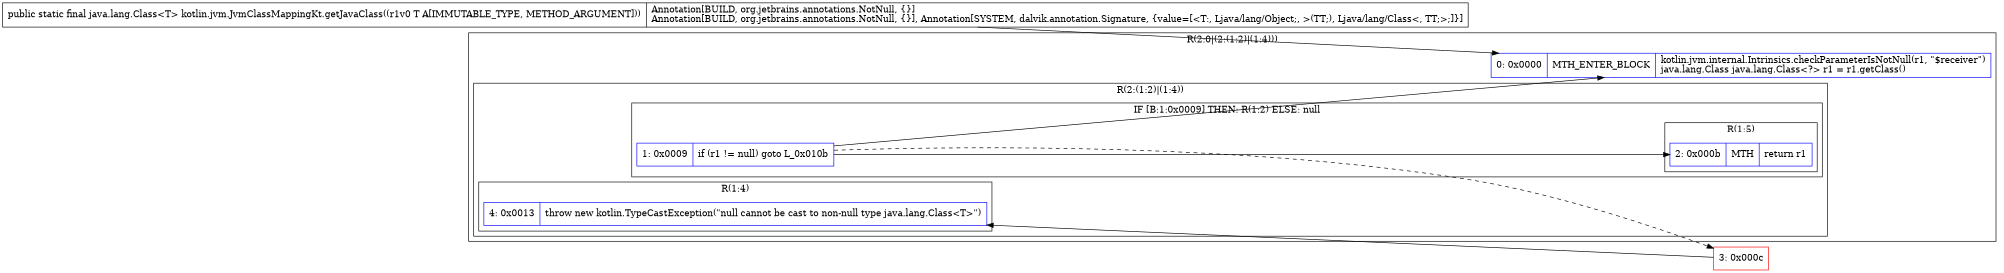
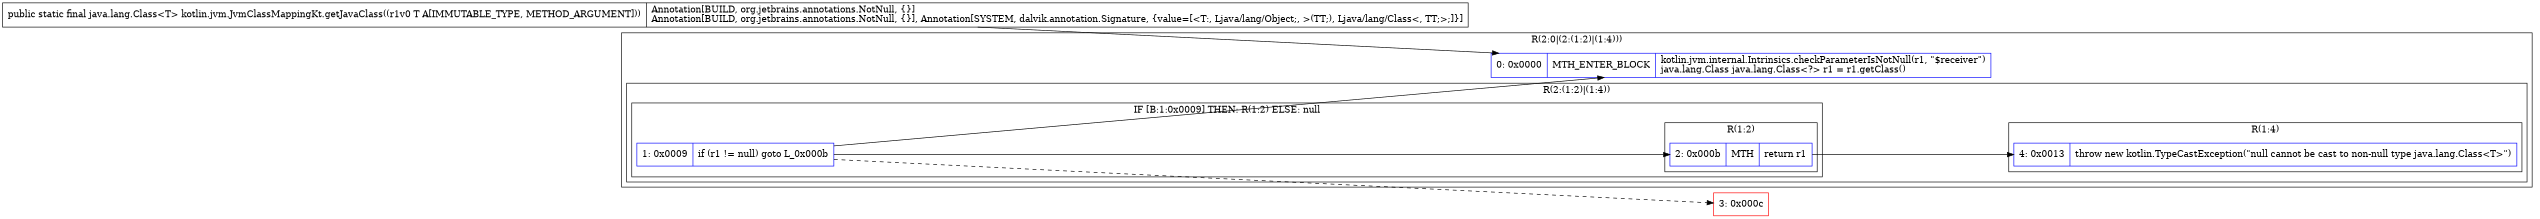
(1741, 130) -> (1741, 130)
(763, 154) -> (763, 154)
(1443, 245) -> (1910, 155)
